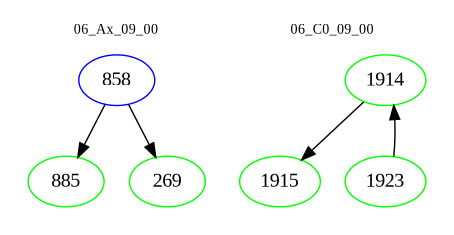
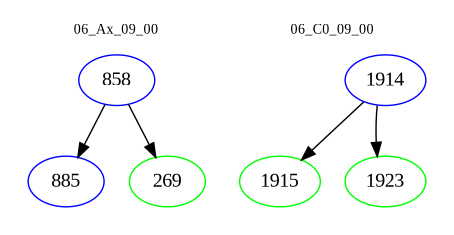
(386, 80) -> (386, 80)
(395, 138) -> (376, 124)
(66, 181) -> (66, 181)
